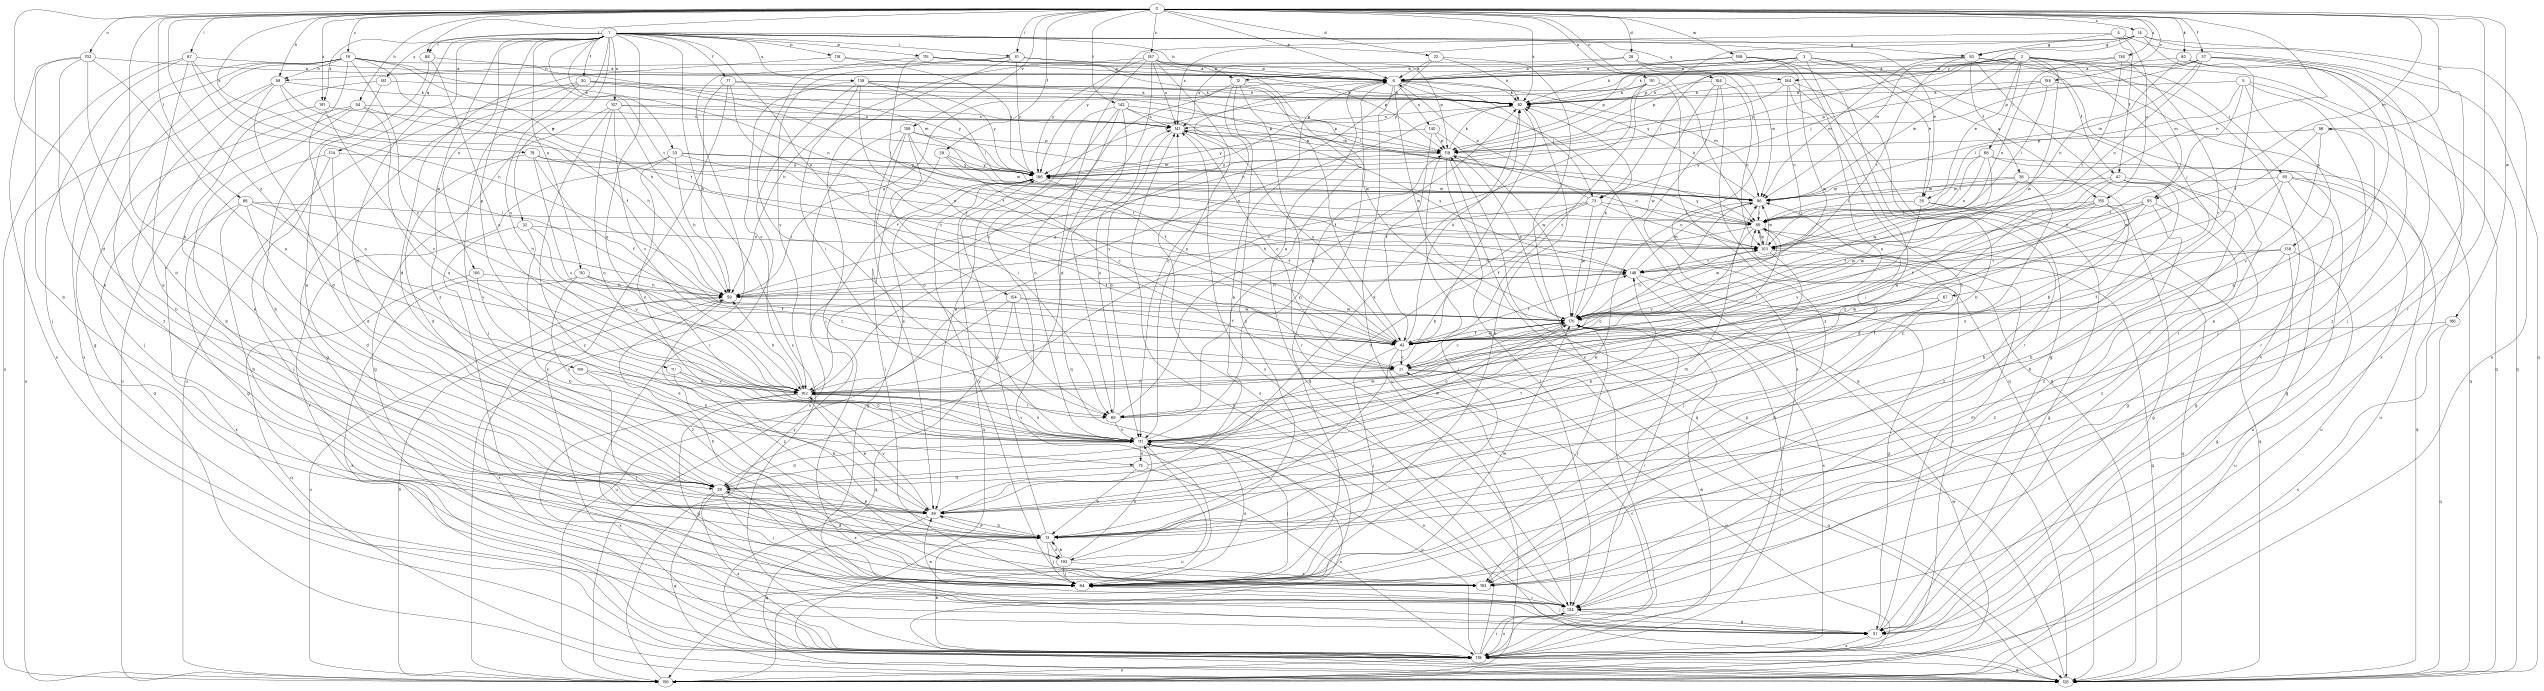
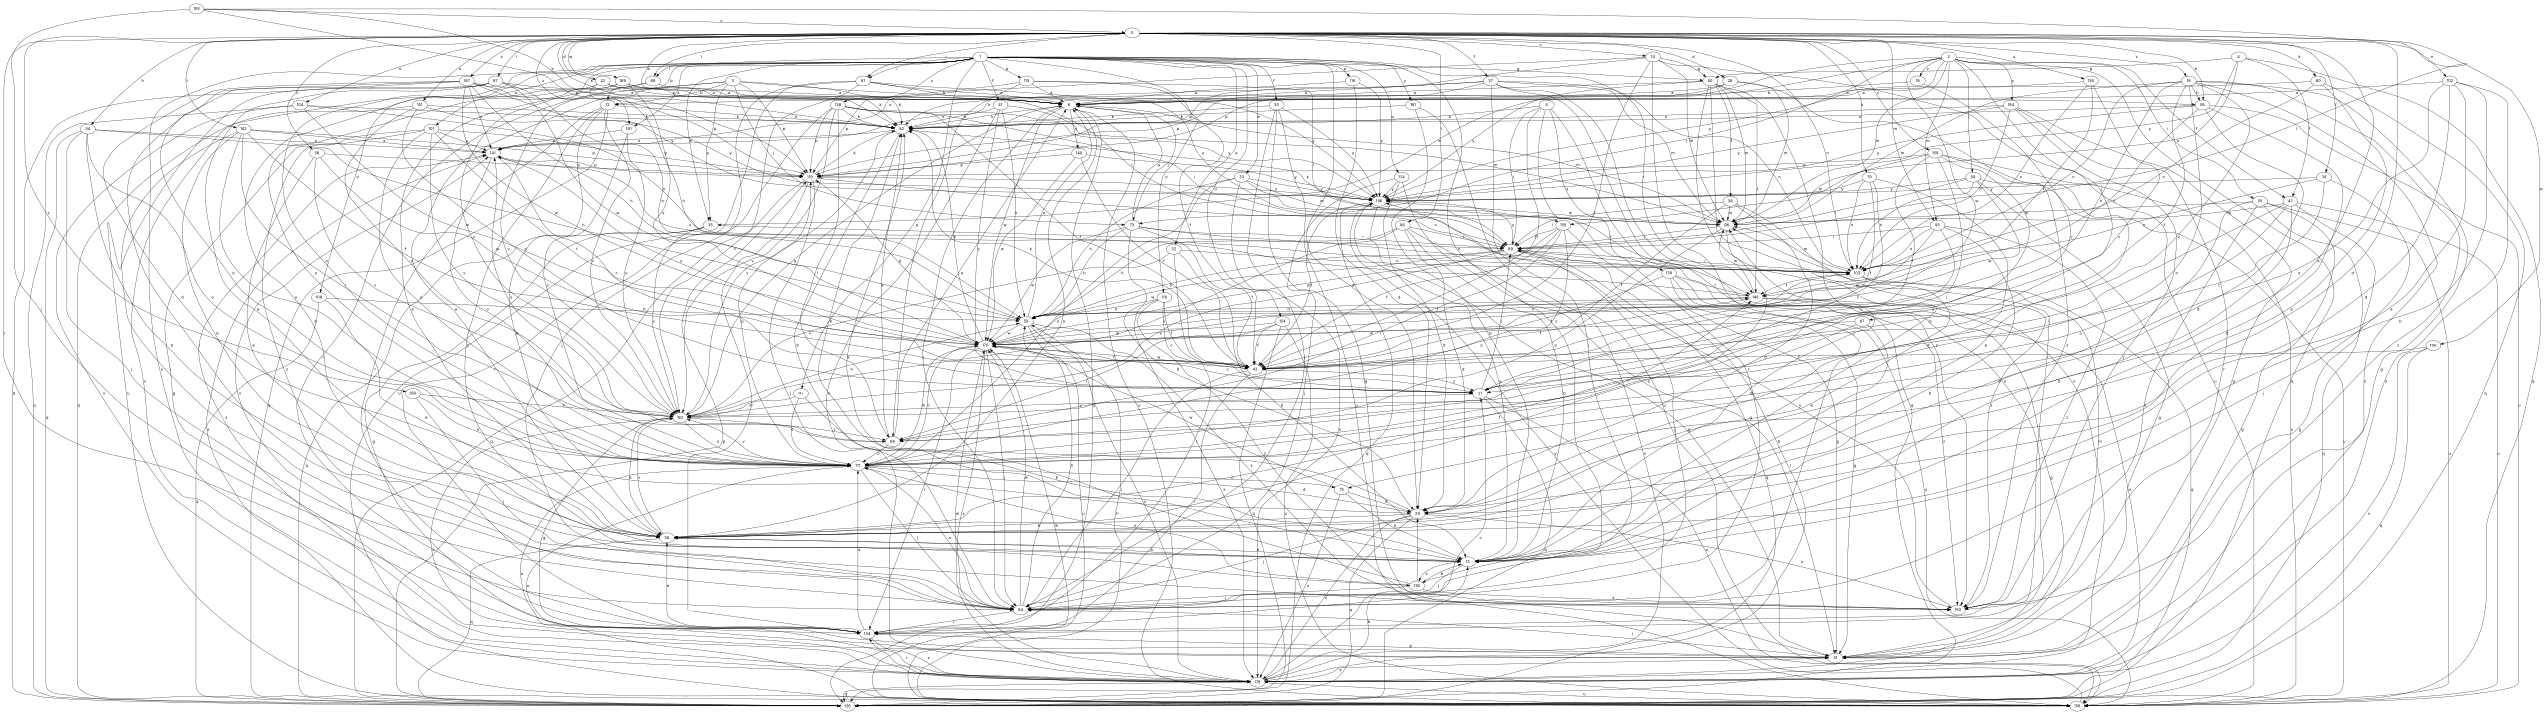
(1725, 12) -> (663, 21)
(1200, 38) -> none
(728, 81) -> (1001, 105)
none -> (1918, 81)
(1825, 189) -> (663, 213)
(1104, 192) -> none
